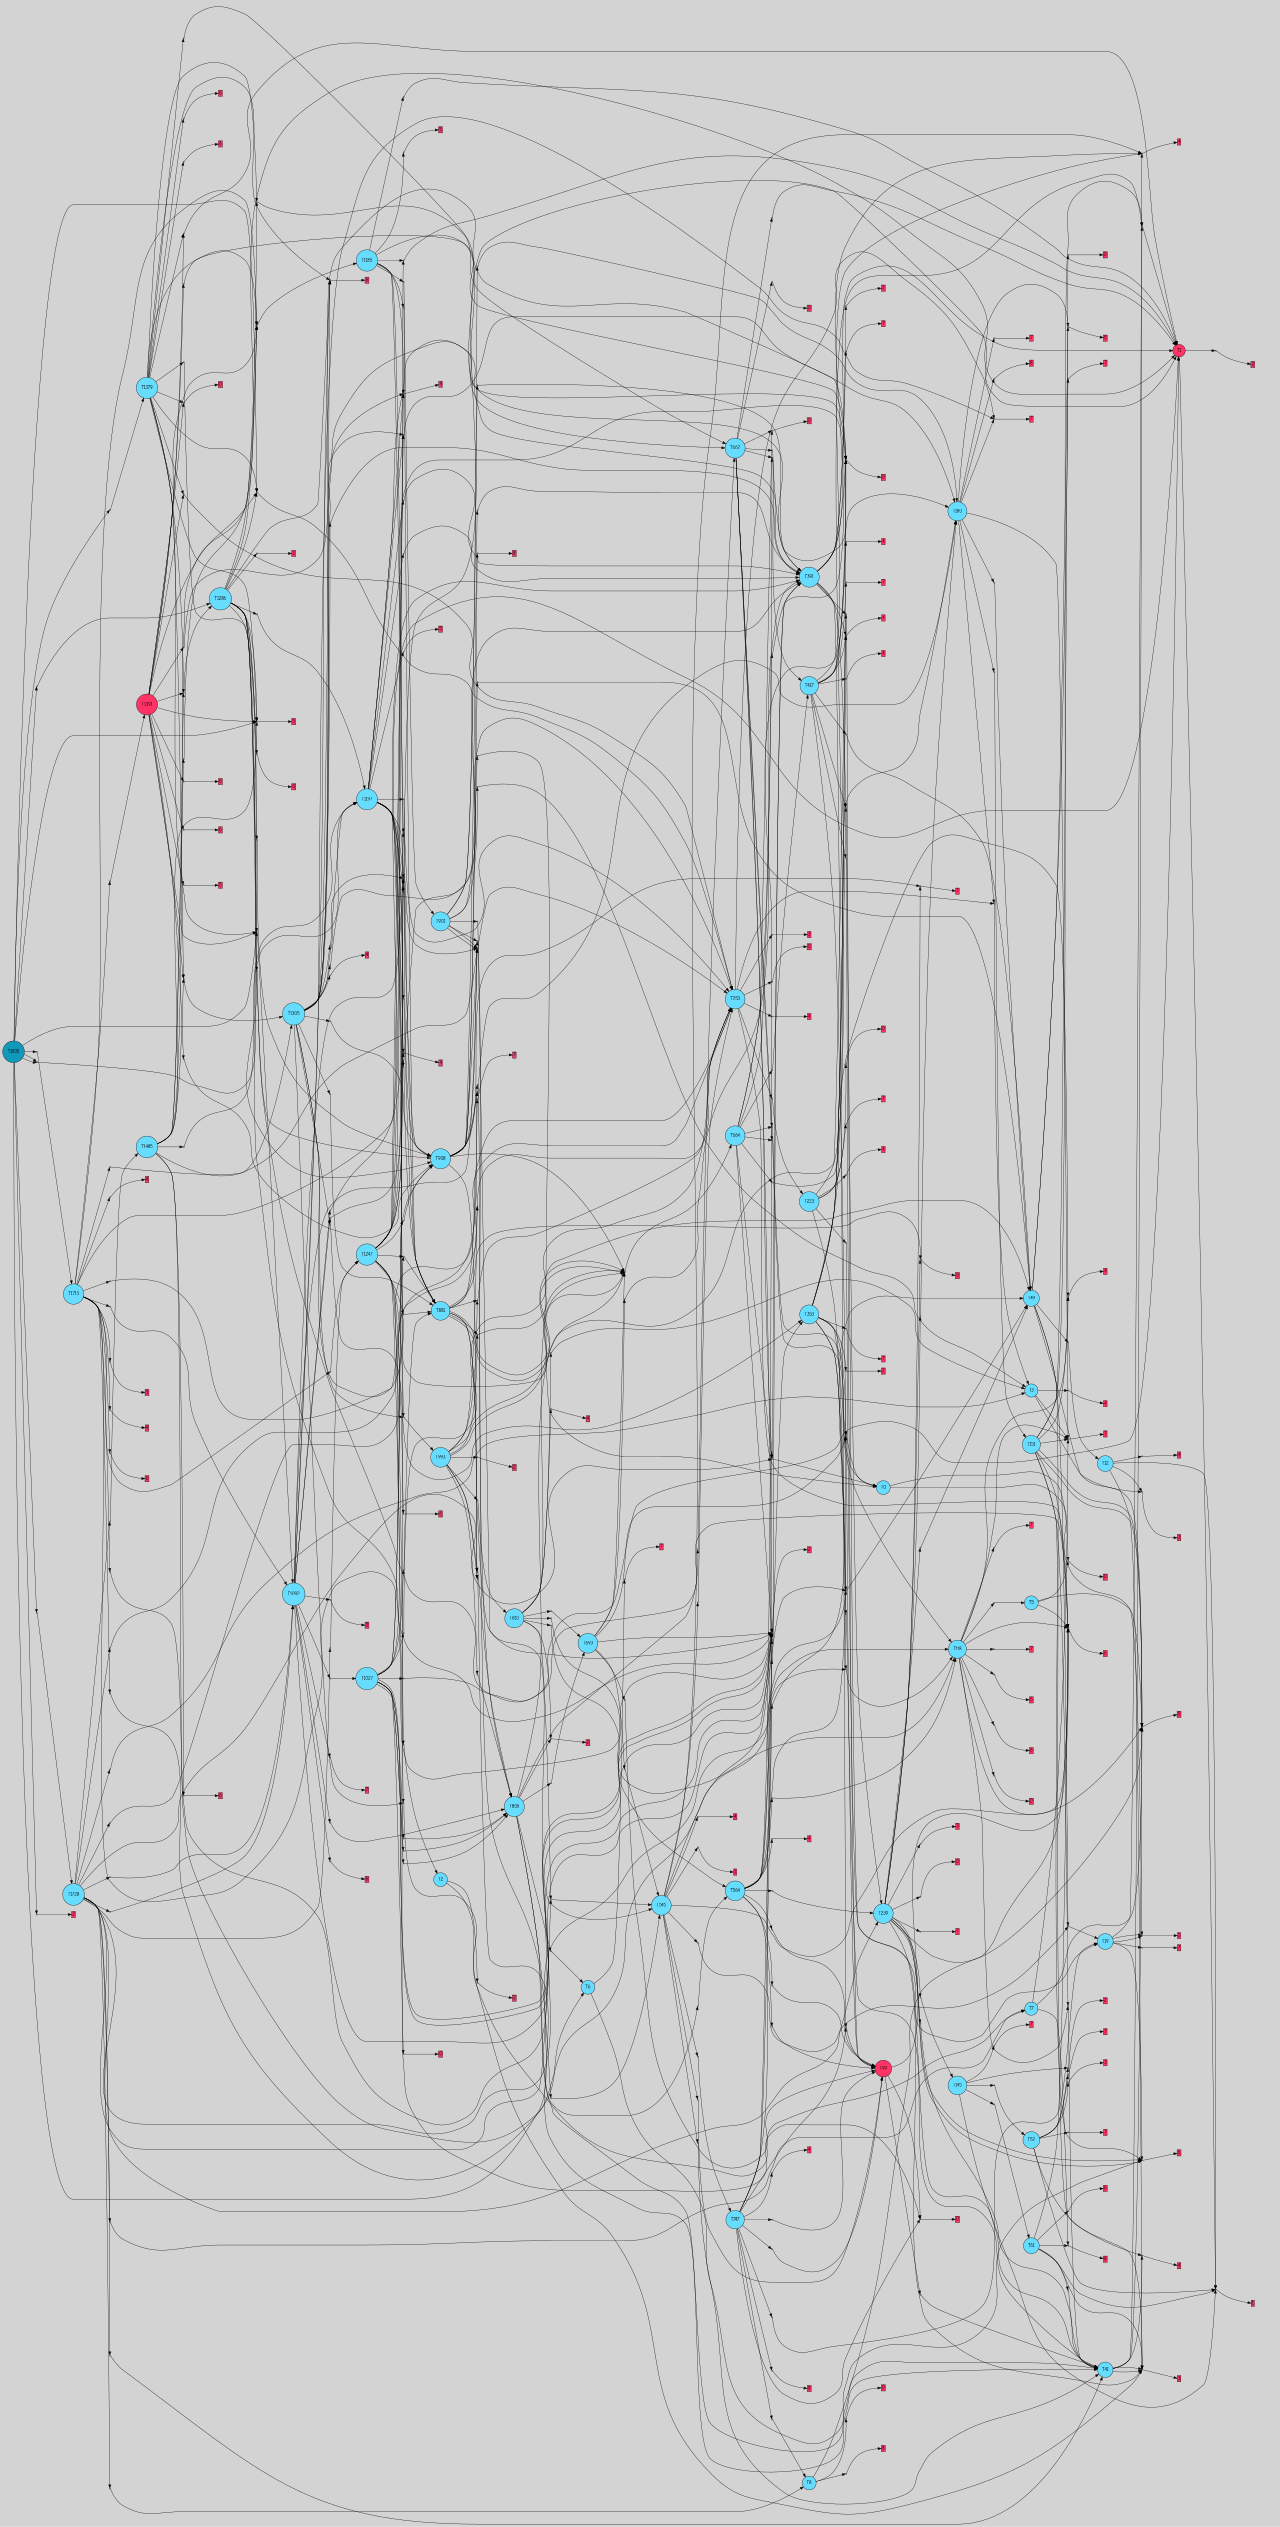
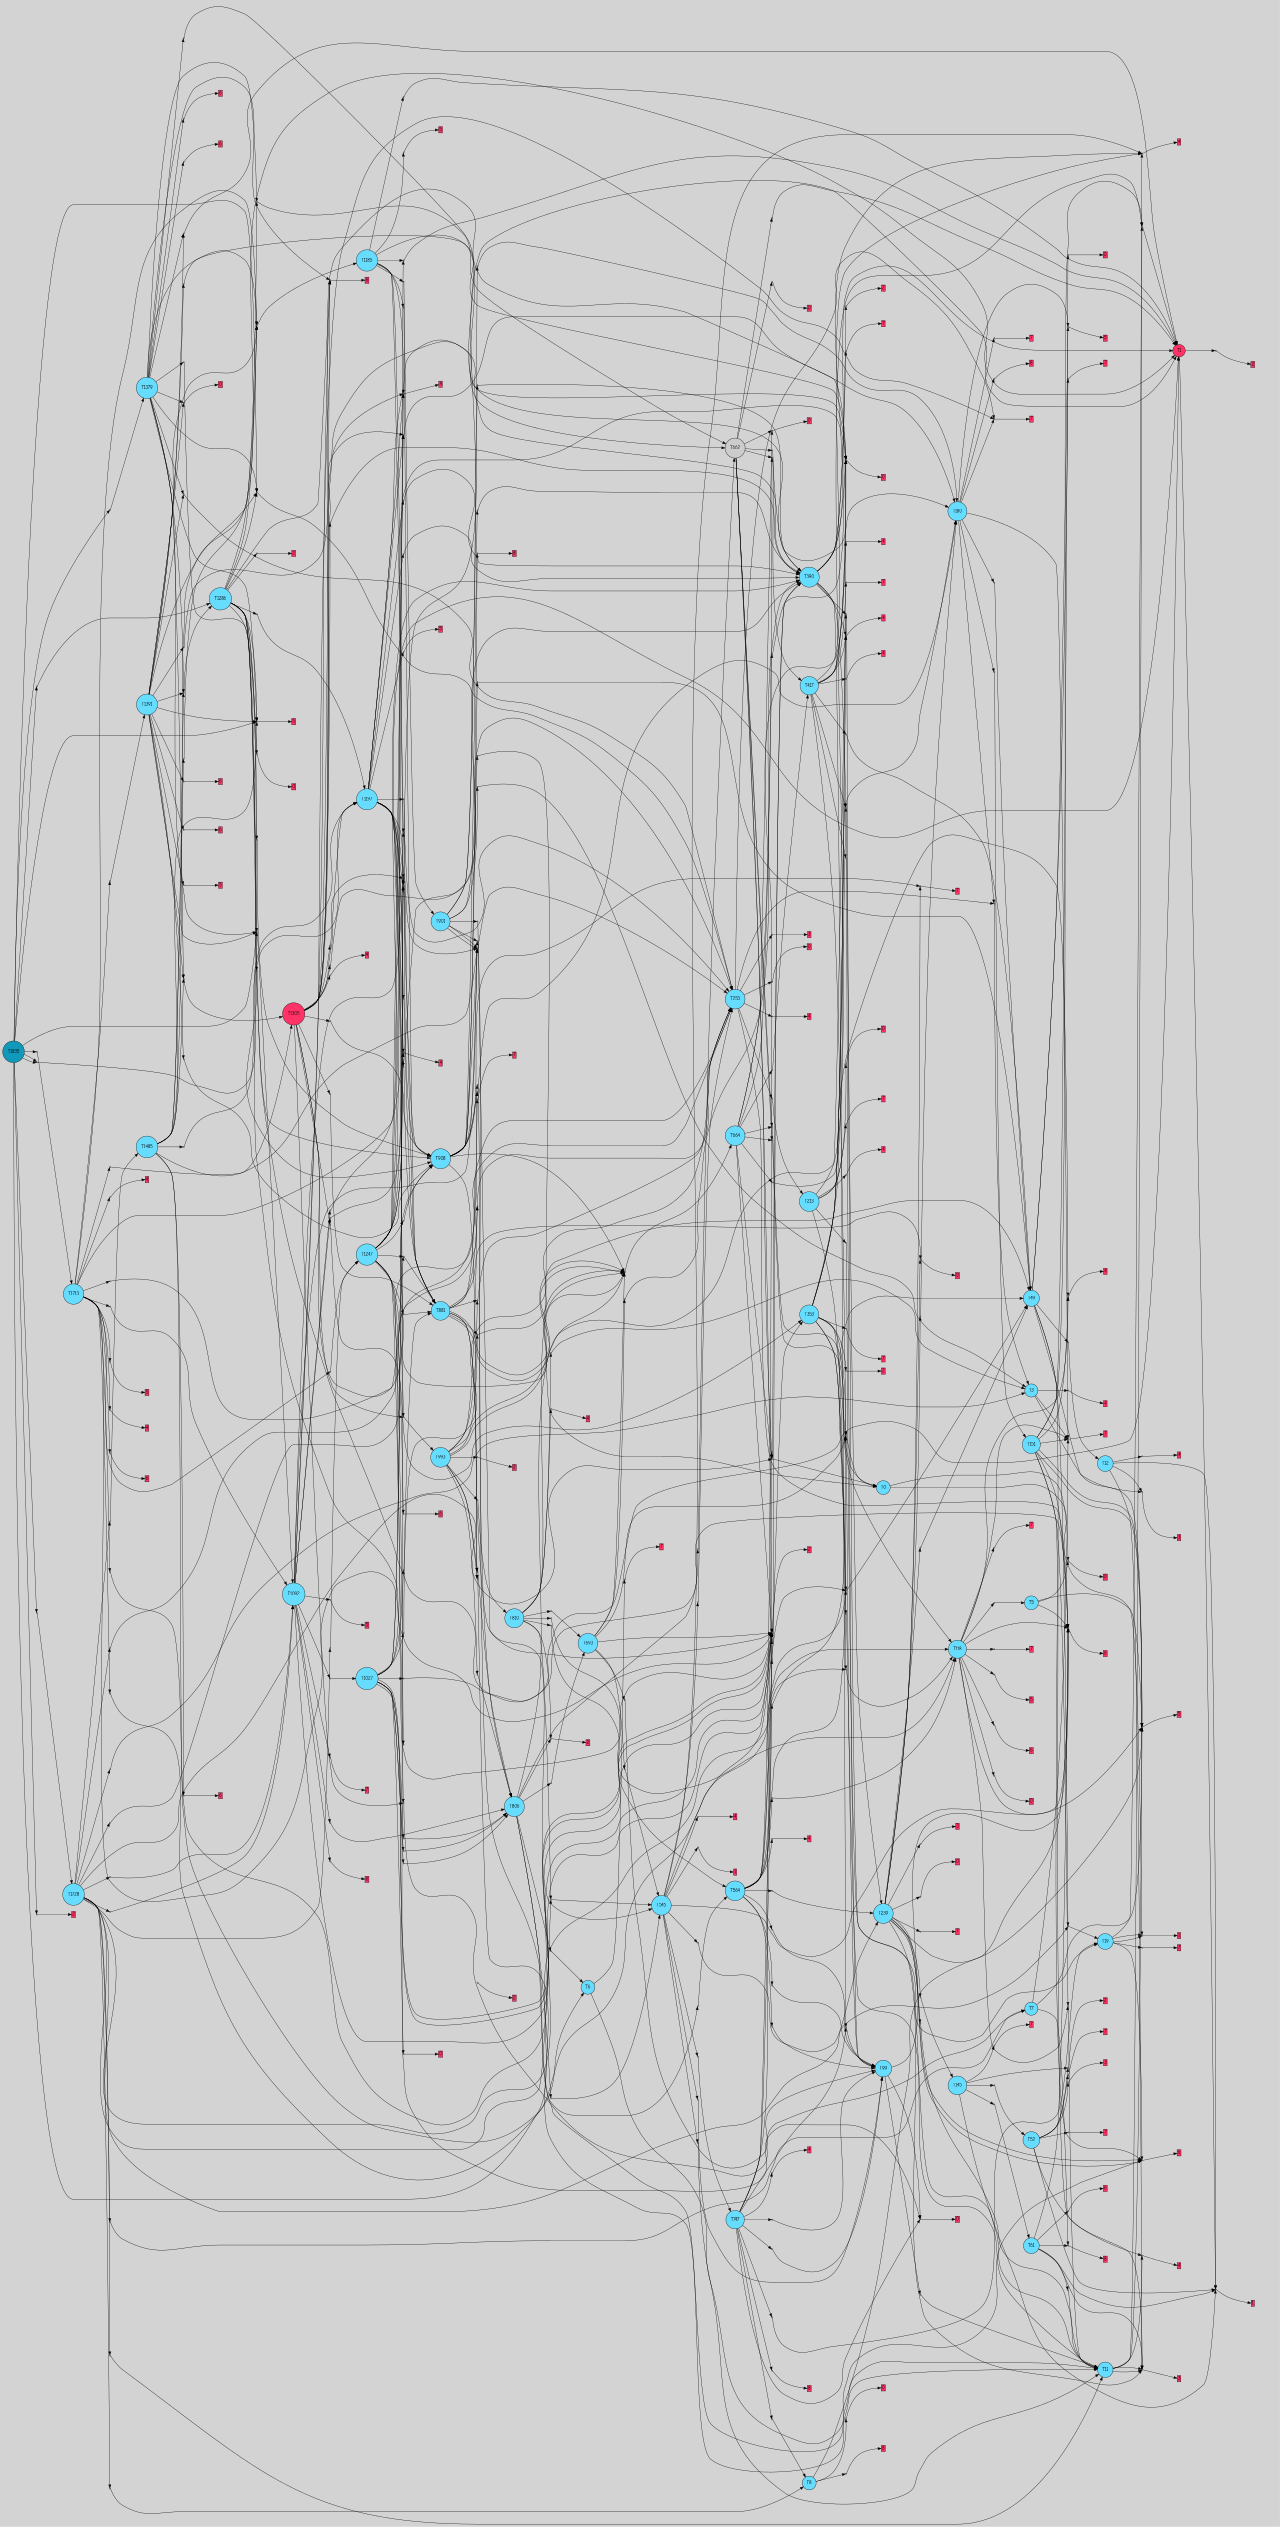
(735, 448) -> (735, 448)
(809, 577) -> (809, 577)
(147, 705) -> (147, 705)
(294, 1014) -> (294, 1014)
(809, 1202) -> (809, 1202)
(441, 1880) -> none
(883, 2069) -> (883, 2069)
(1105, 2370) -> (1105, 2370)
